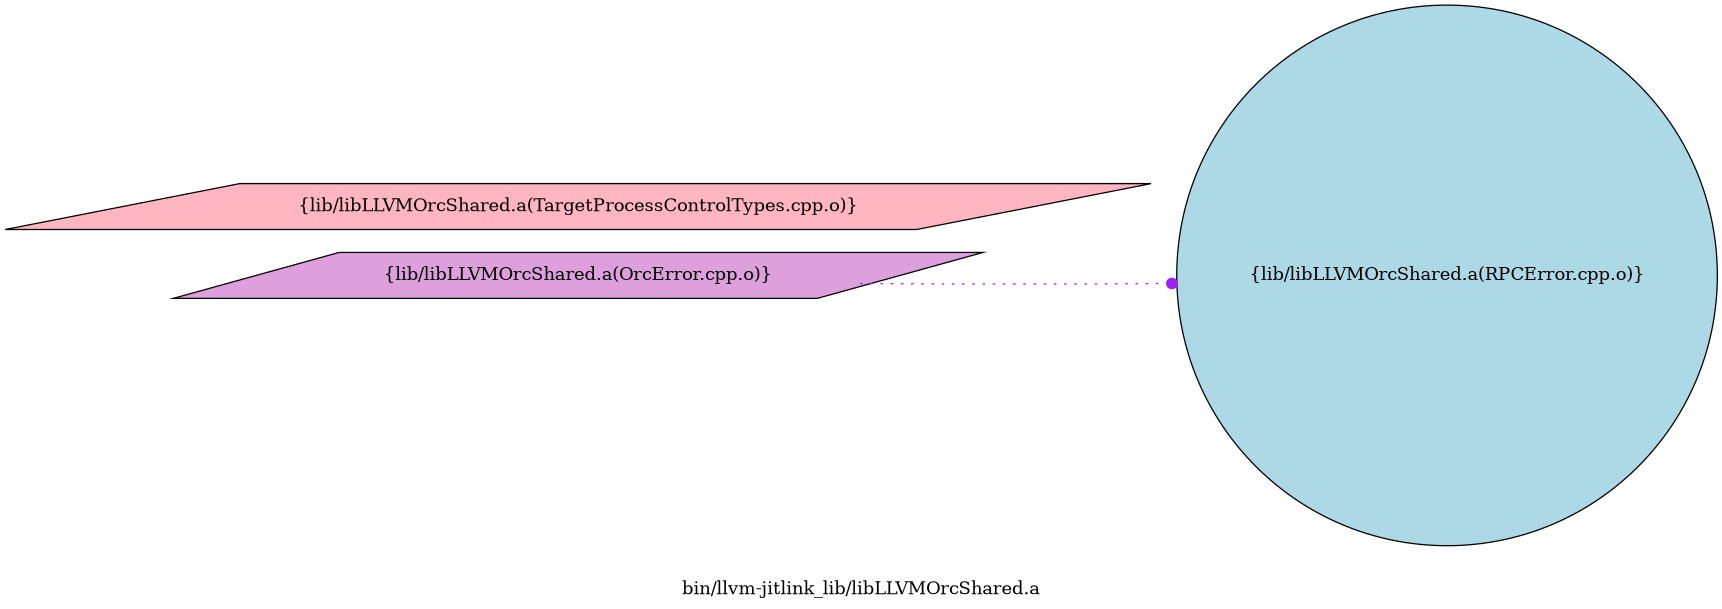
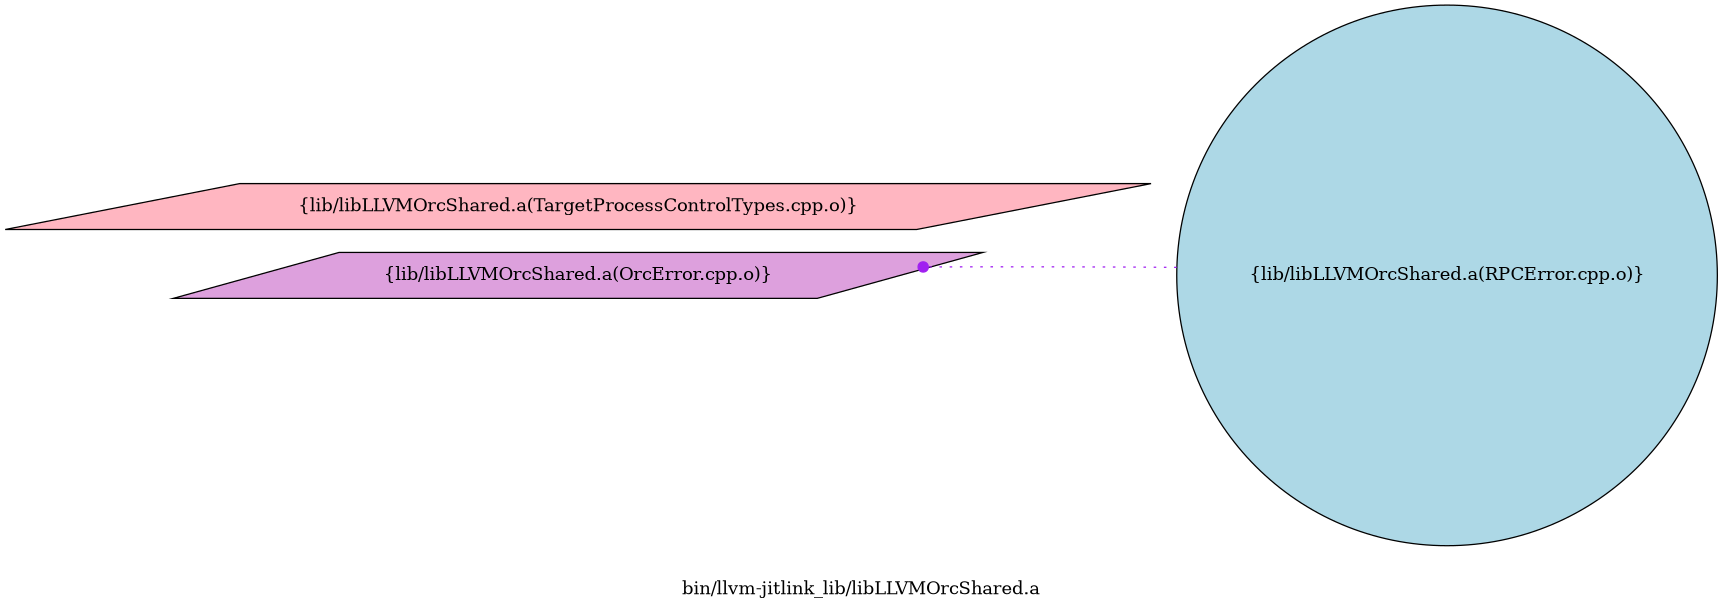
(1013, 284) -> (1053, 267)
